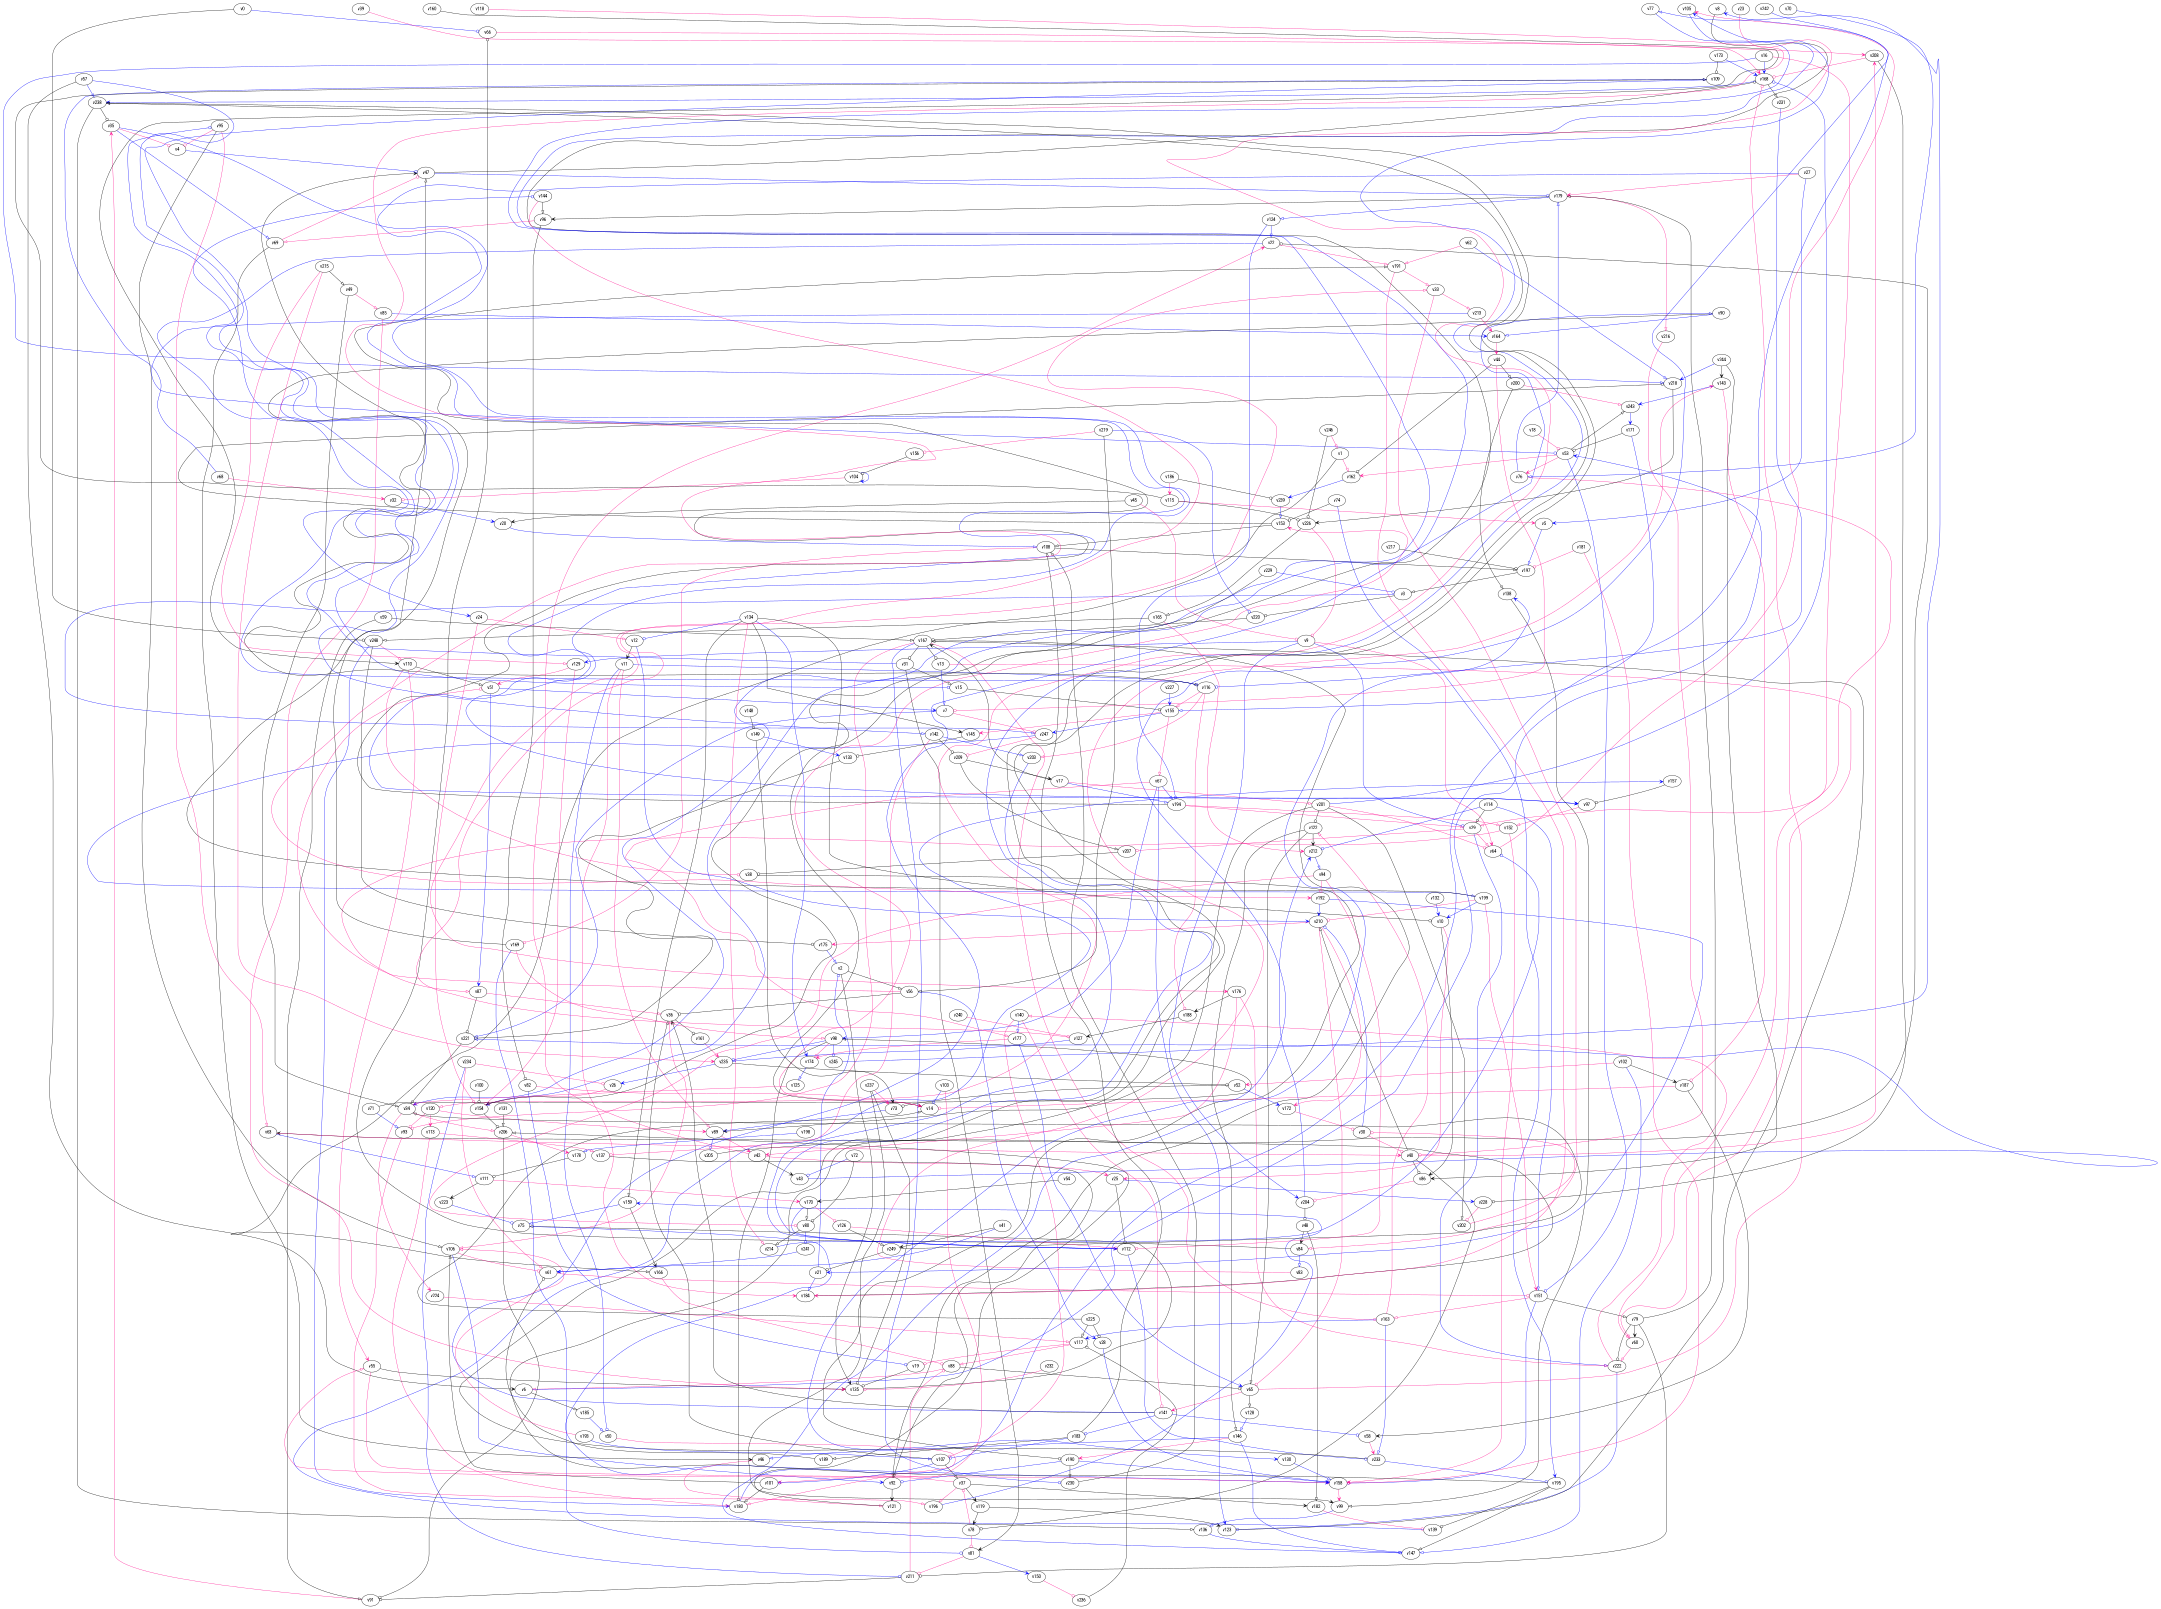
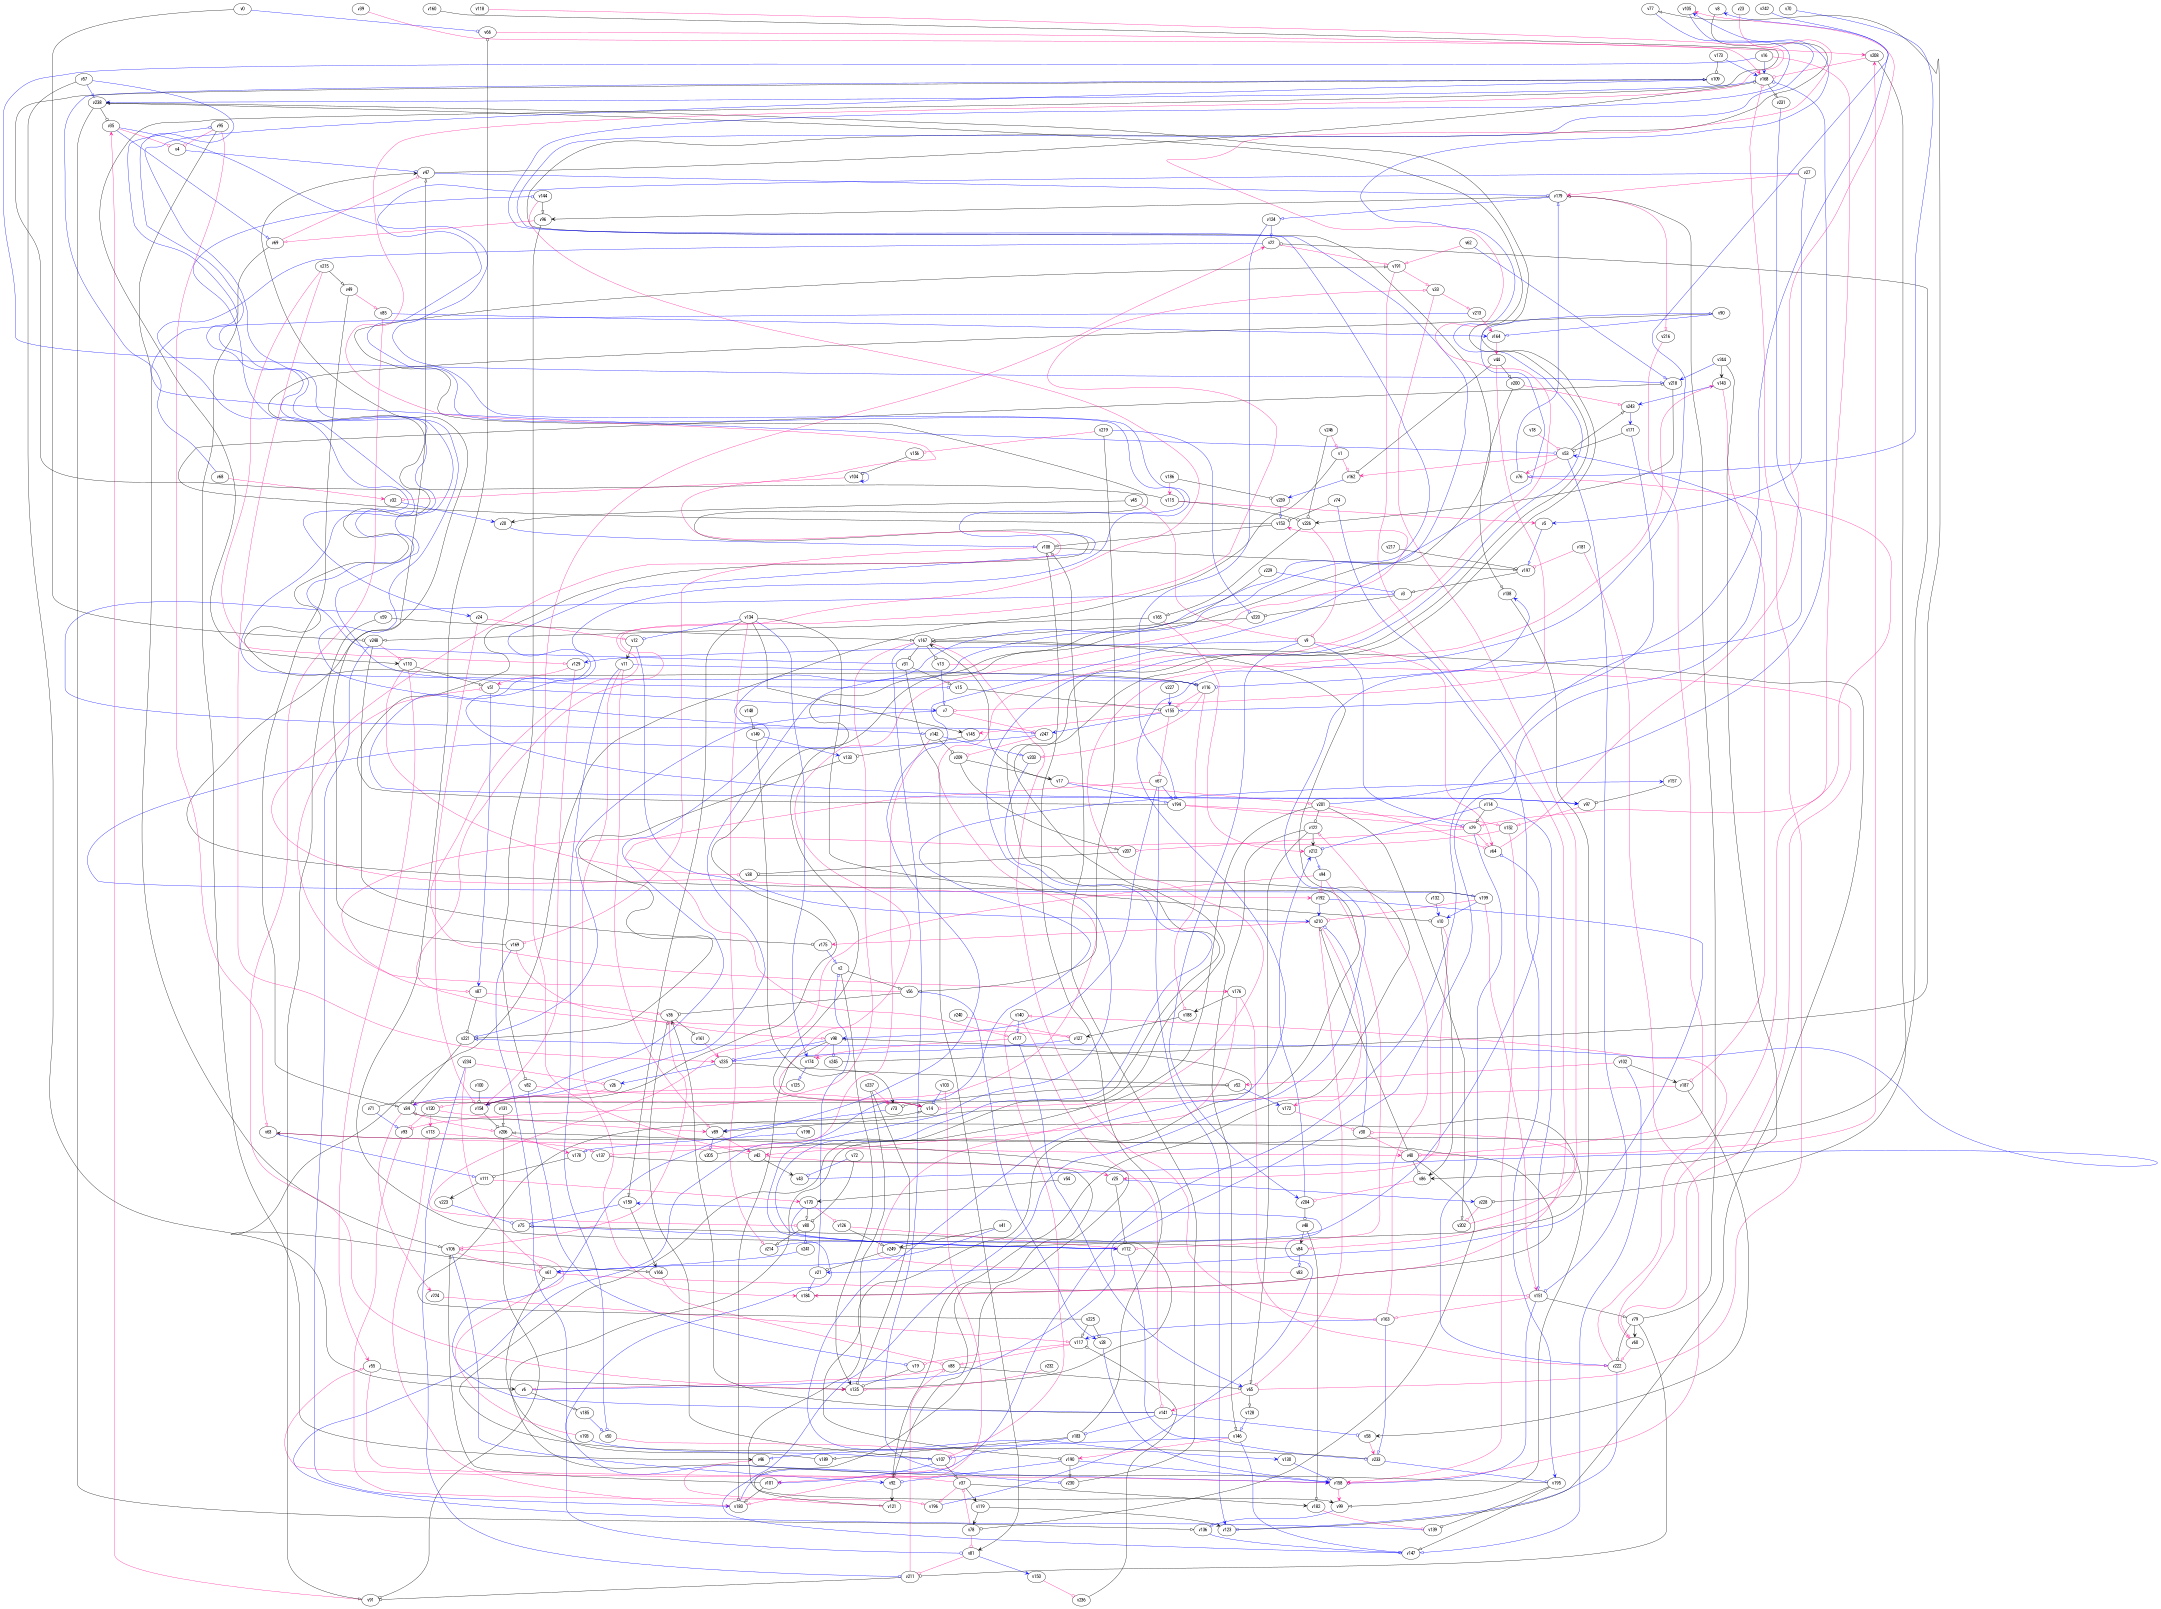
(1927, 914) -> (1927, 914)
